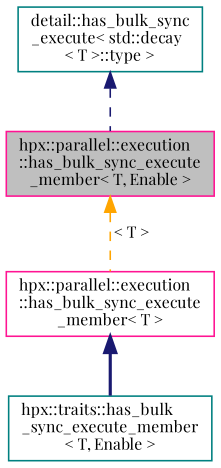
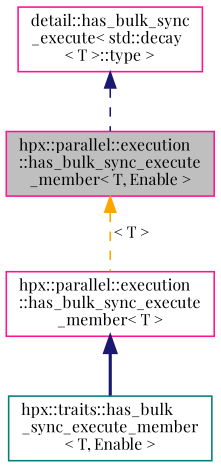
(110, 39) -> (110, 39)
